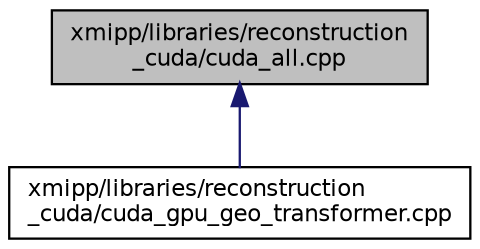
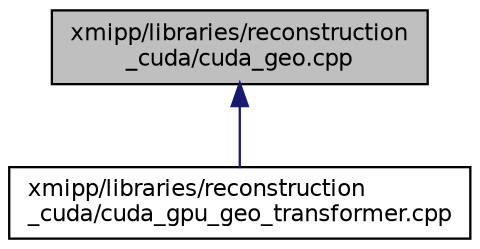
(240, 47) -> (240, 47)
